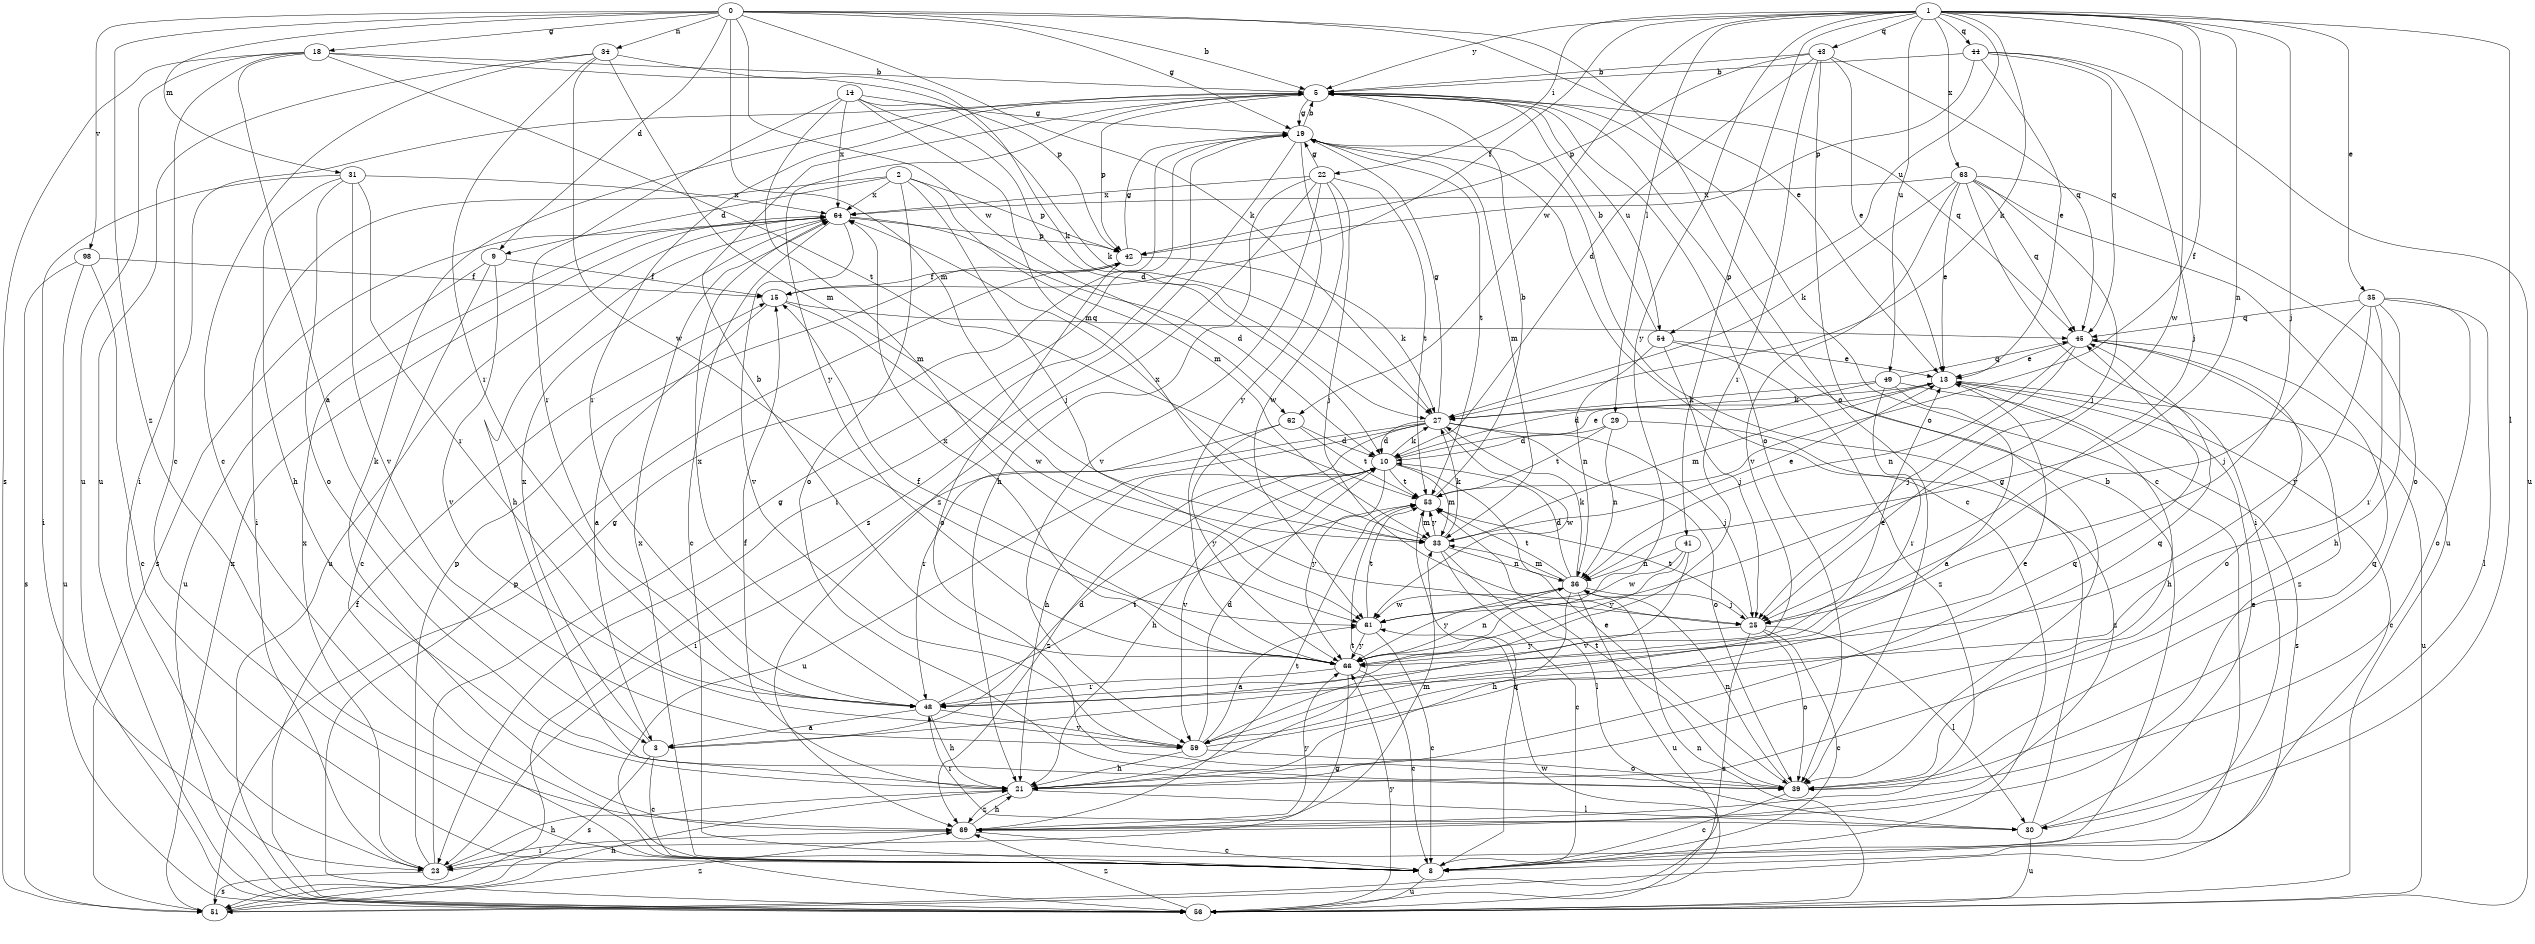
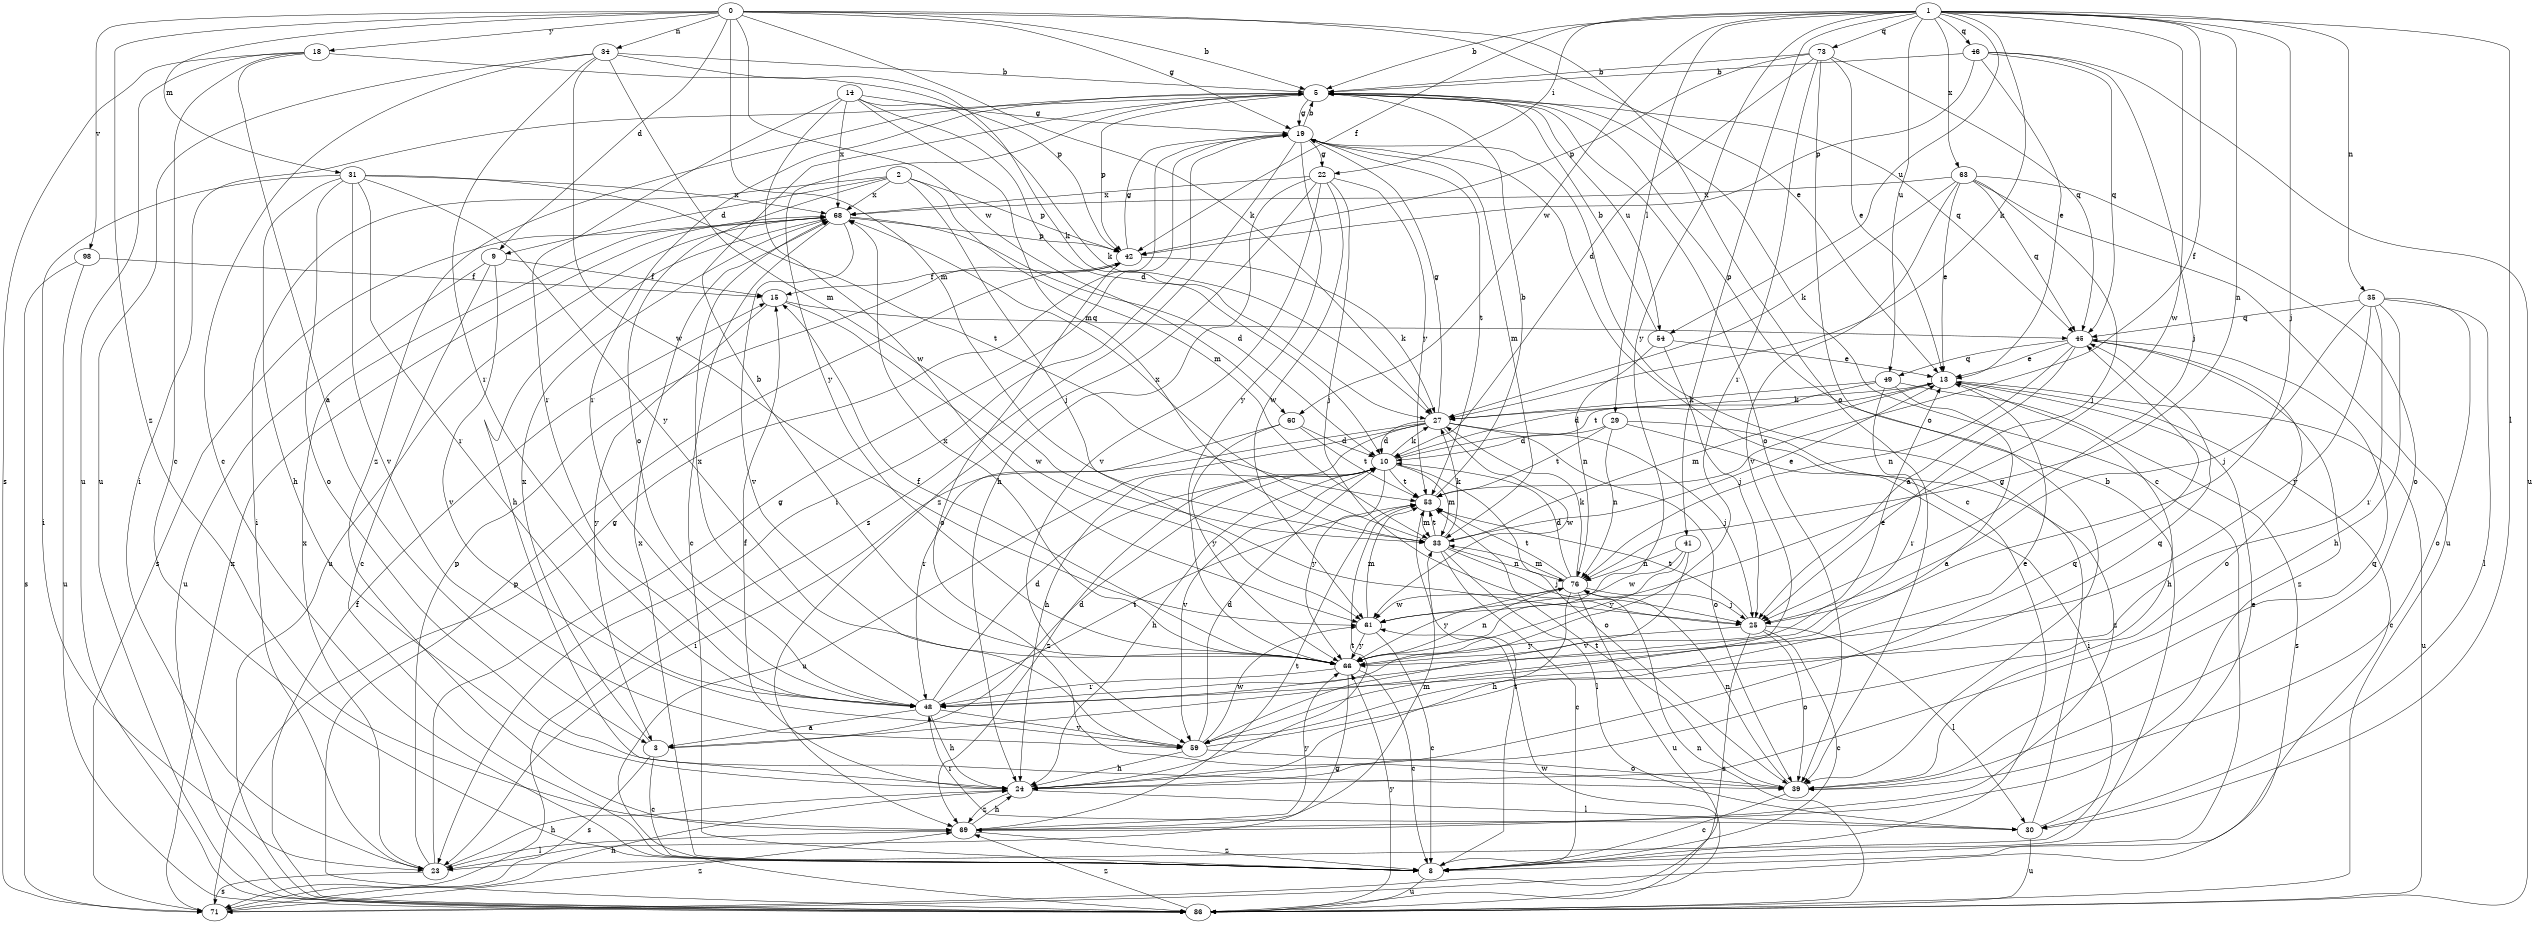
(551, 32) -> (551, 32)
(1475, 52) -> (1475, 52)
(1822, 52) -> (1822, 52)
(1976, 52) -> (1976, 52)
(814, 73) -> (958, 73)
(2351, 155) -> (2351, 155)
(1312, 157) -> (1318, 150)
(838, 216) -> (838, 216)
(1381, 216) -> (1488, 60)
(870, 281) -> (897, 307)
(1425, 339) -> (1425, 339)
(920, 359) -> (920, 359)
(1981, 360) -> (1984, 352)
(1291, 421) -> (1291, 421)
(1596, 421) -> (1596, 421)
(376, 462) -> (376, 462)
(1909, 482) -> (1909, 482)
none -> (1117, 518)
(597, 523) -> (597, 523)
(1434, 523) -> (1434, 523)
(1371, 564) -> (1371, 564)
none -> (778, 567)
(1575, 585) -> (1575, 585)
none -> (1626, 601)
(1607, 626) -> (1607, 626)
(1240, 687) -> (1240, 687)
(1516, 687) -> (1516, 687)
(1058, 740) -> (635, 434)
(1020, 790) -> (1020, 790)
(1829, 797) -> none
(484, 847) -> none
(540, 851) -> (540, 851)
(1227, 851) -> (1227, 851)
(1841, 851) -> (1629, 849)
(215, 912) -> (215, 912)
(1198, 912) -> (1198, 912)
